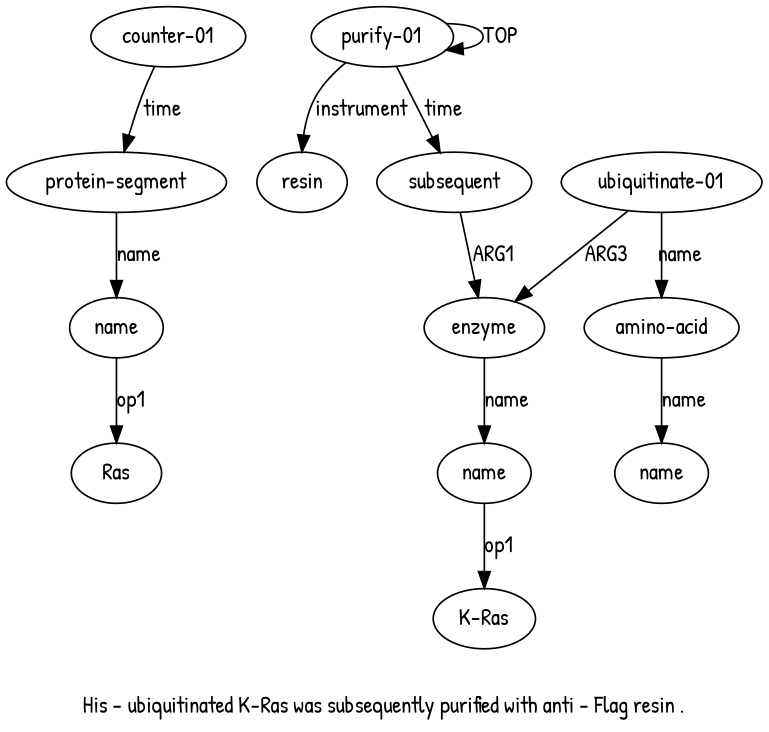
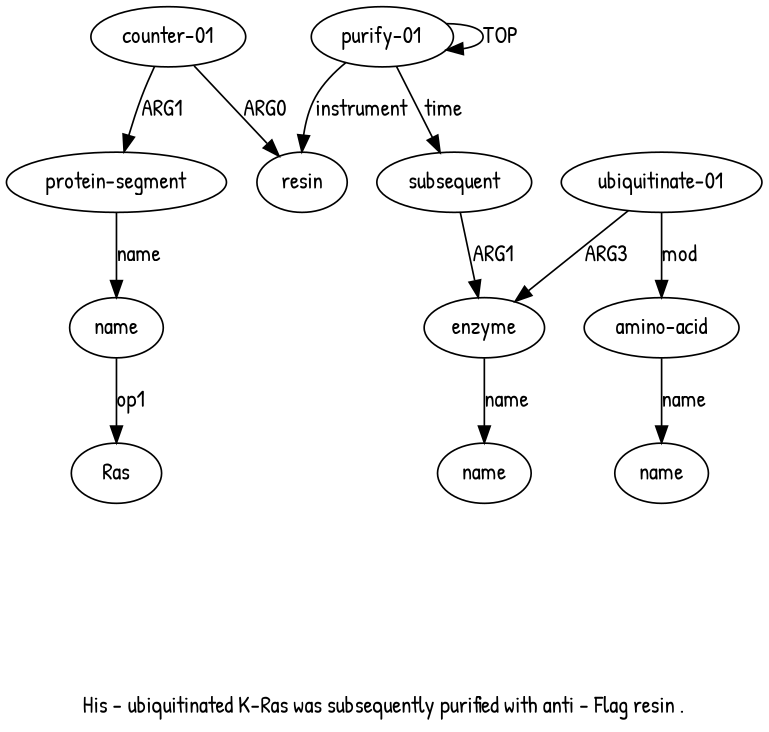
none -> (231, 105)
(162, 110) -> (162, 110)
(680, 255) -> (680, 255)
(484, 619) -> none
